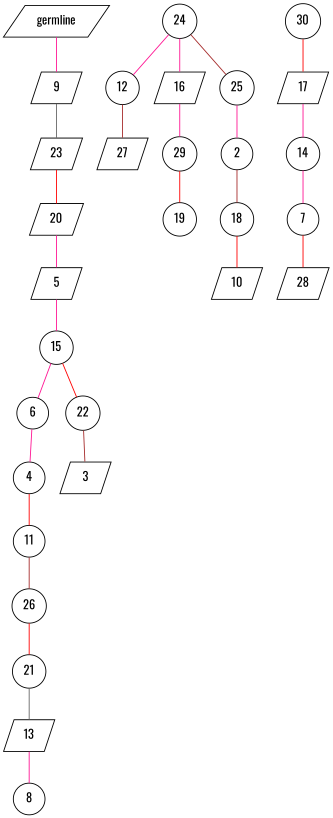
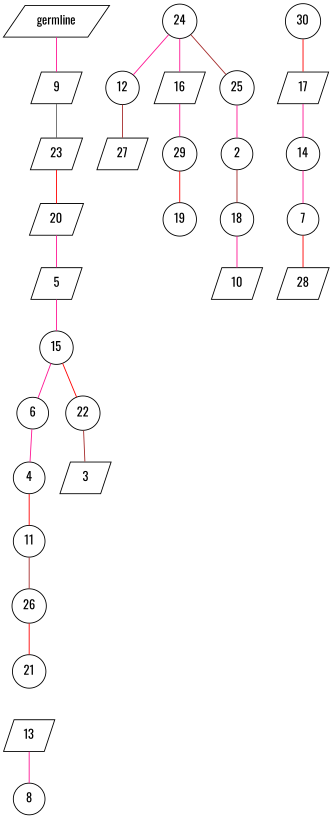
(237, 252) -> (237, 252)
(29, 704) -> none
